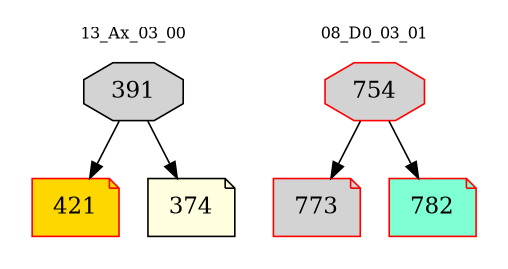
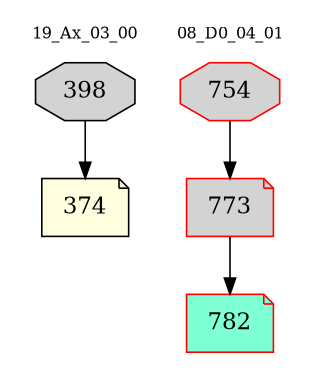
(133, 35) -> (85, 35)
(375, 35) -> (231, 35)
(133, 92) -> (85, 92)
(400, 142) -> (230, 257)
(76, 207) -> none
